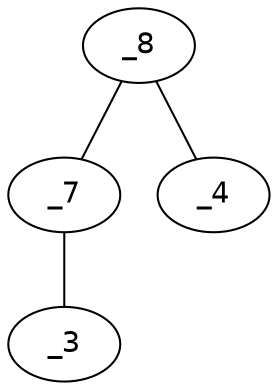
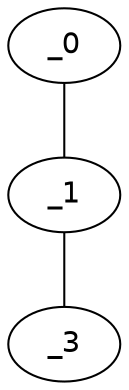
(139, 46) -> (64, 46)
(64, 195) -> (64, 195)
(214, 195) -> none
